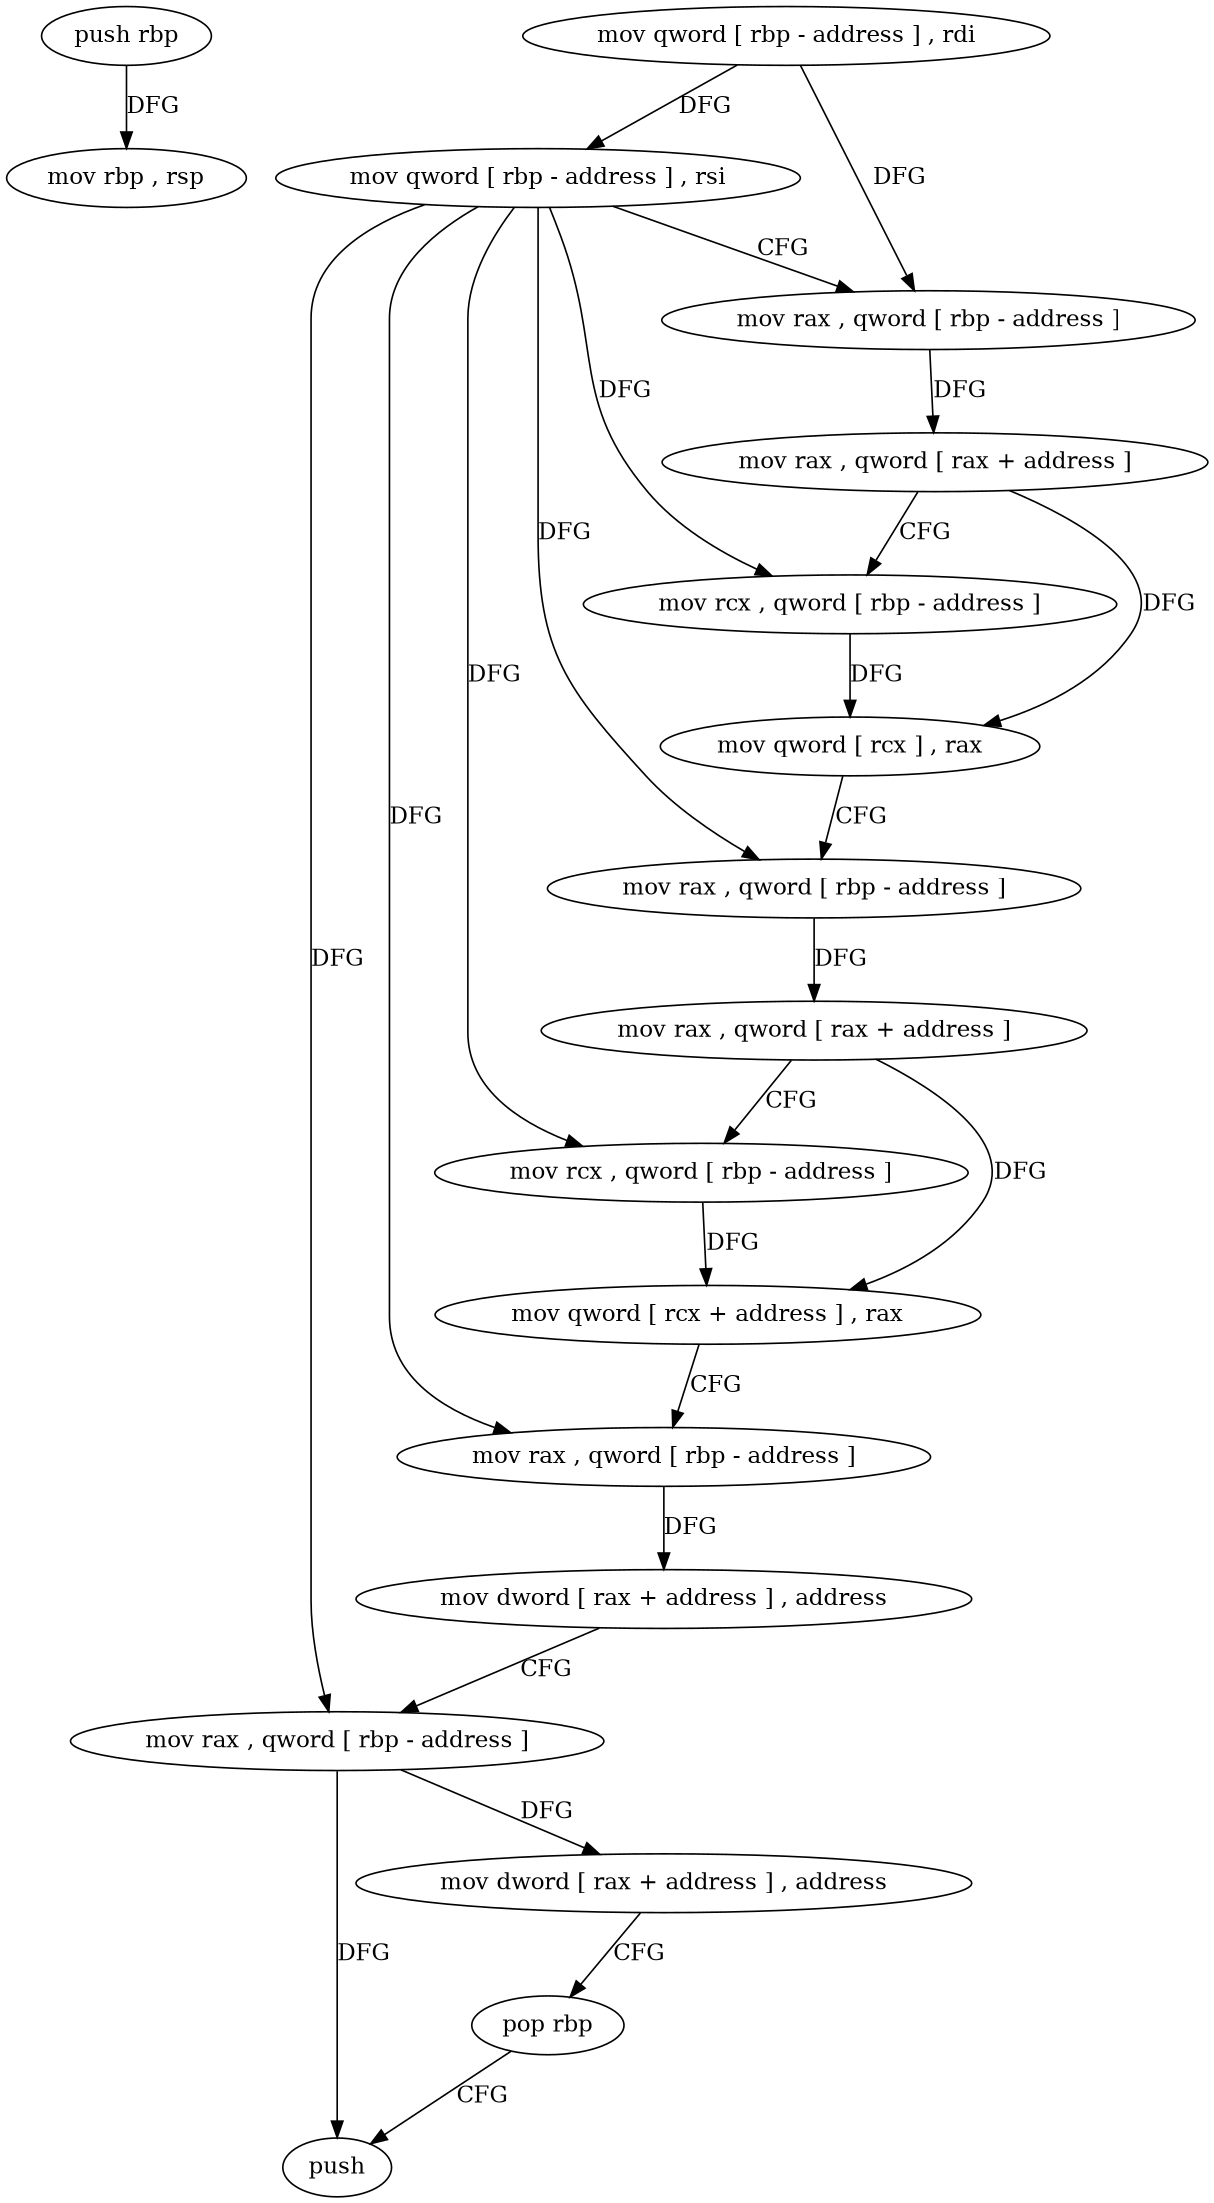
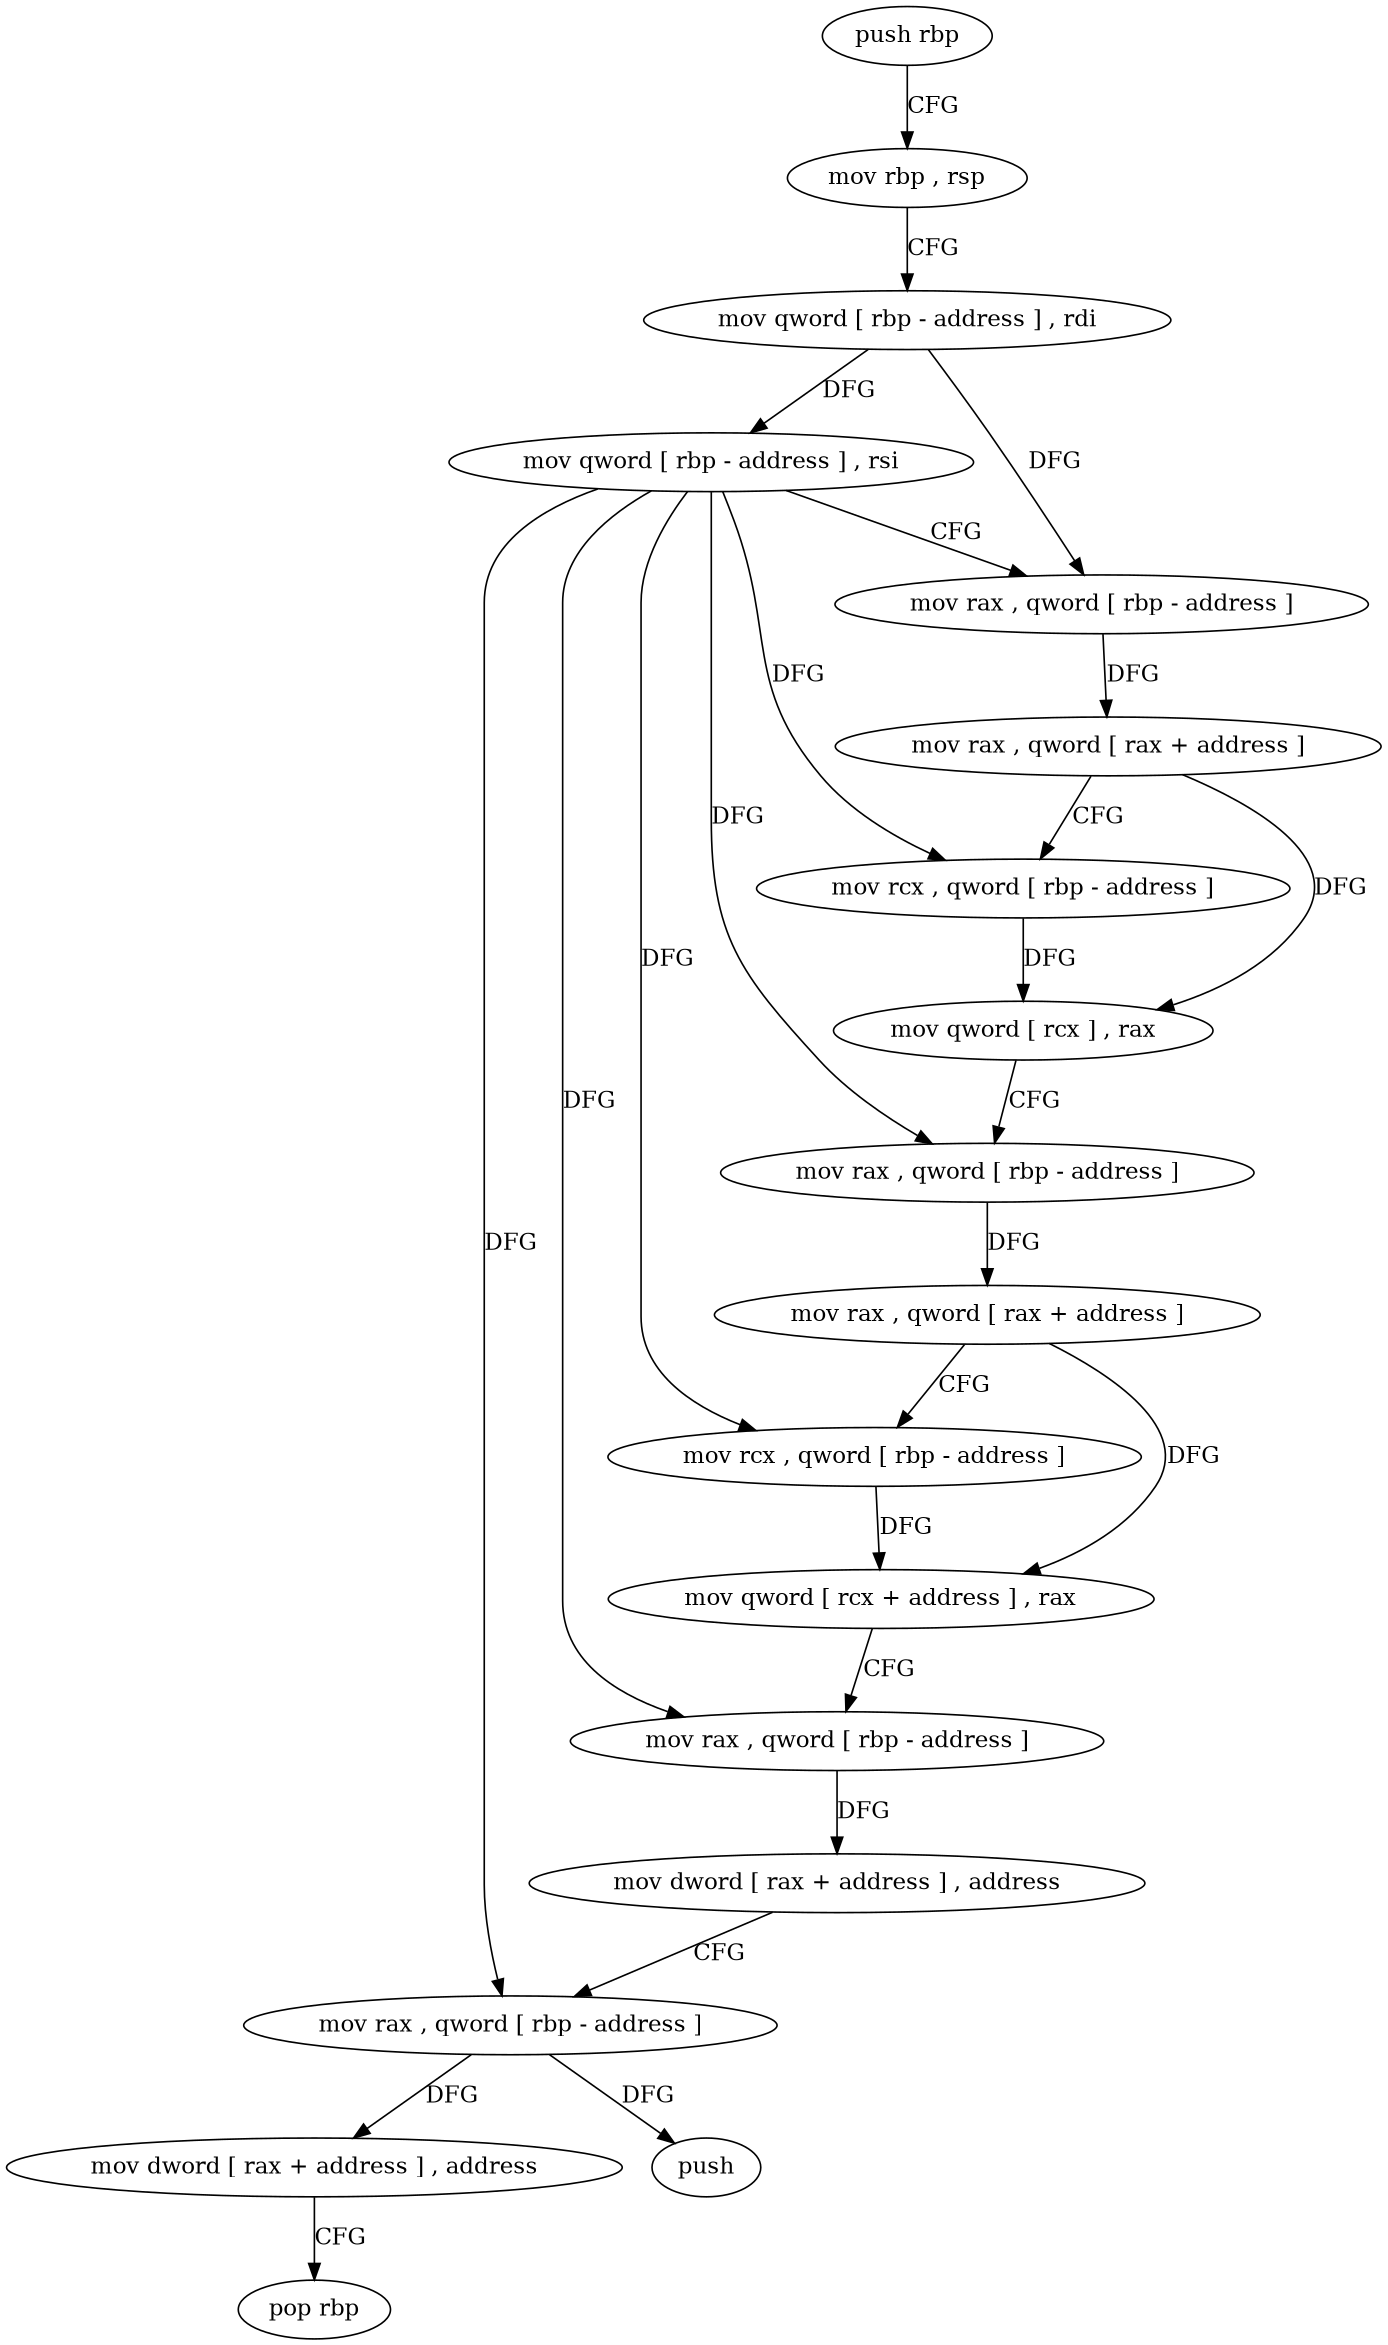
(153, 107) -> (933, 107)
none -> (907, 241)
(448, 2093) -> none
